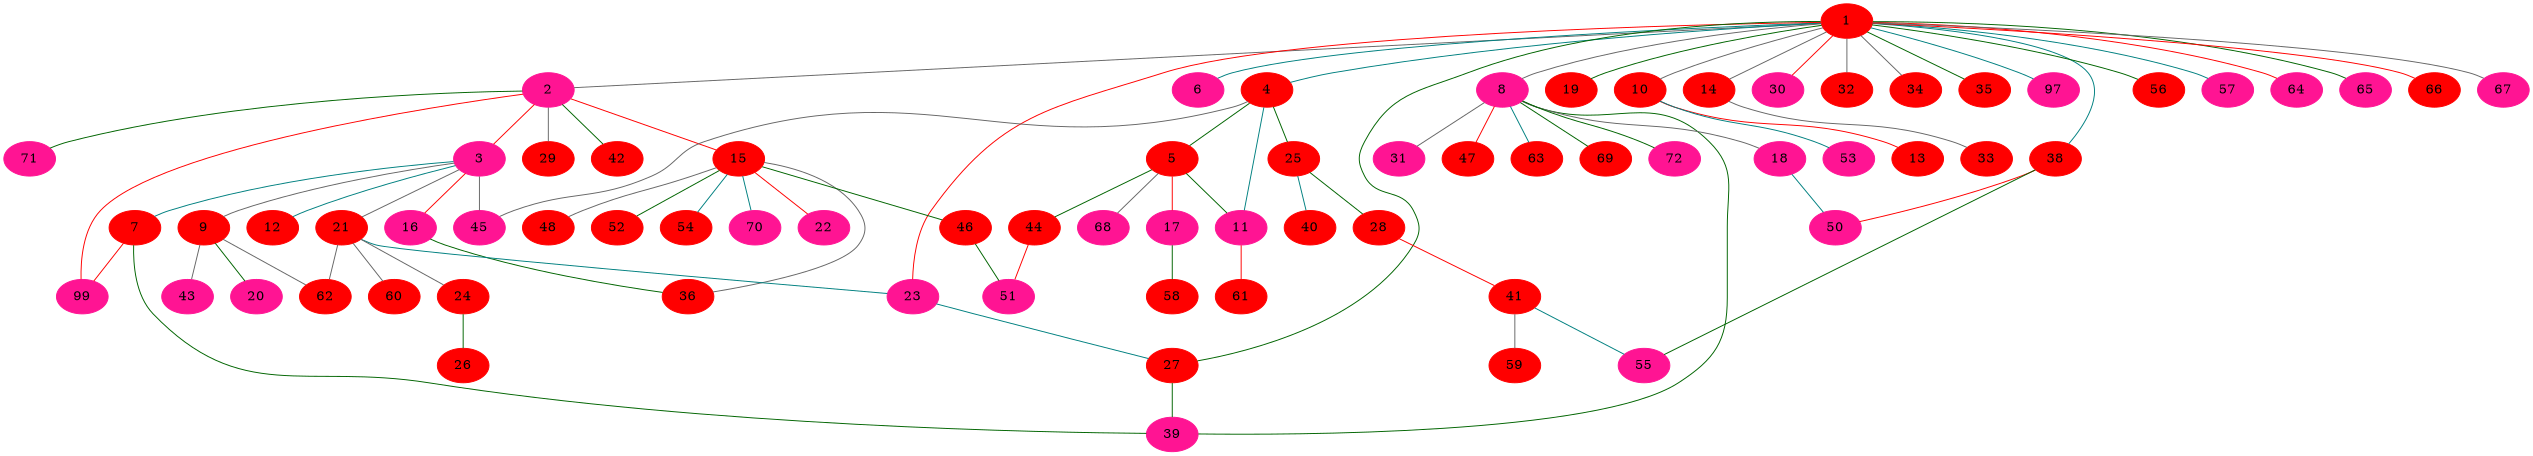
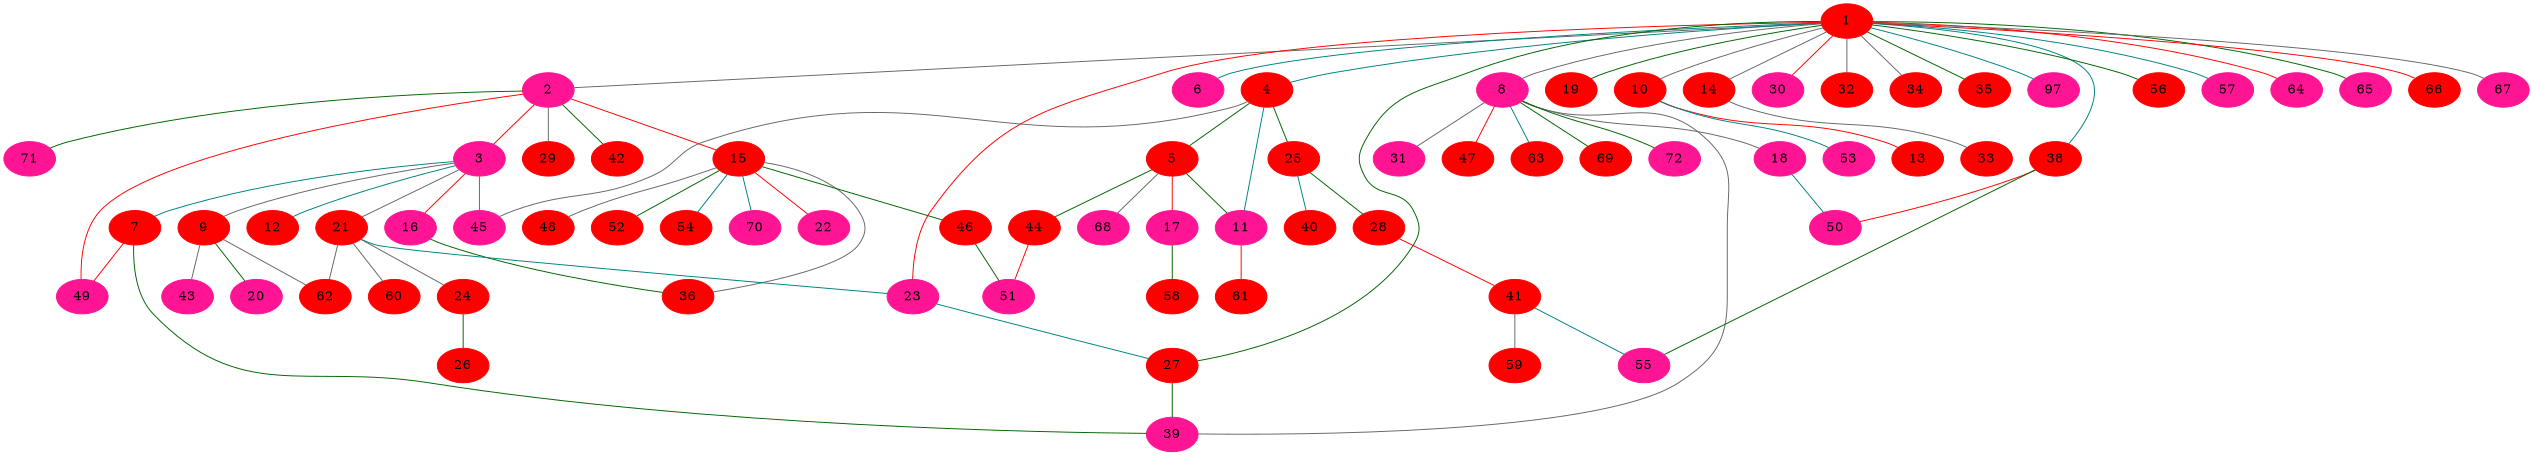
(82, 297) -> (82, 297)
(1668, 387) -> (1668, 387)
